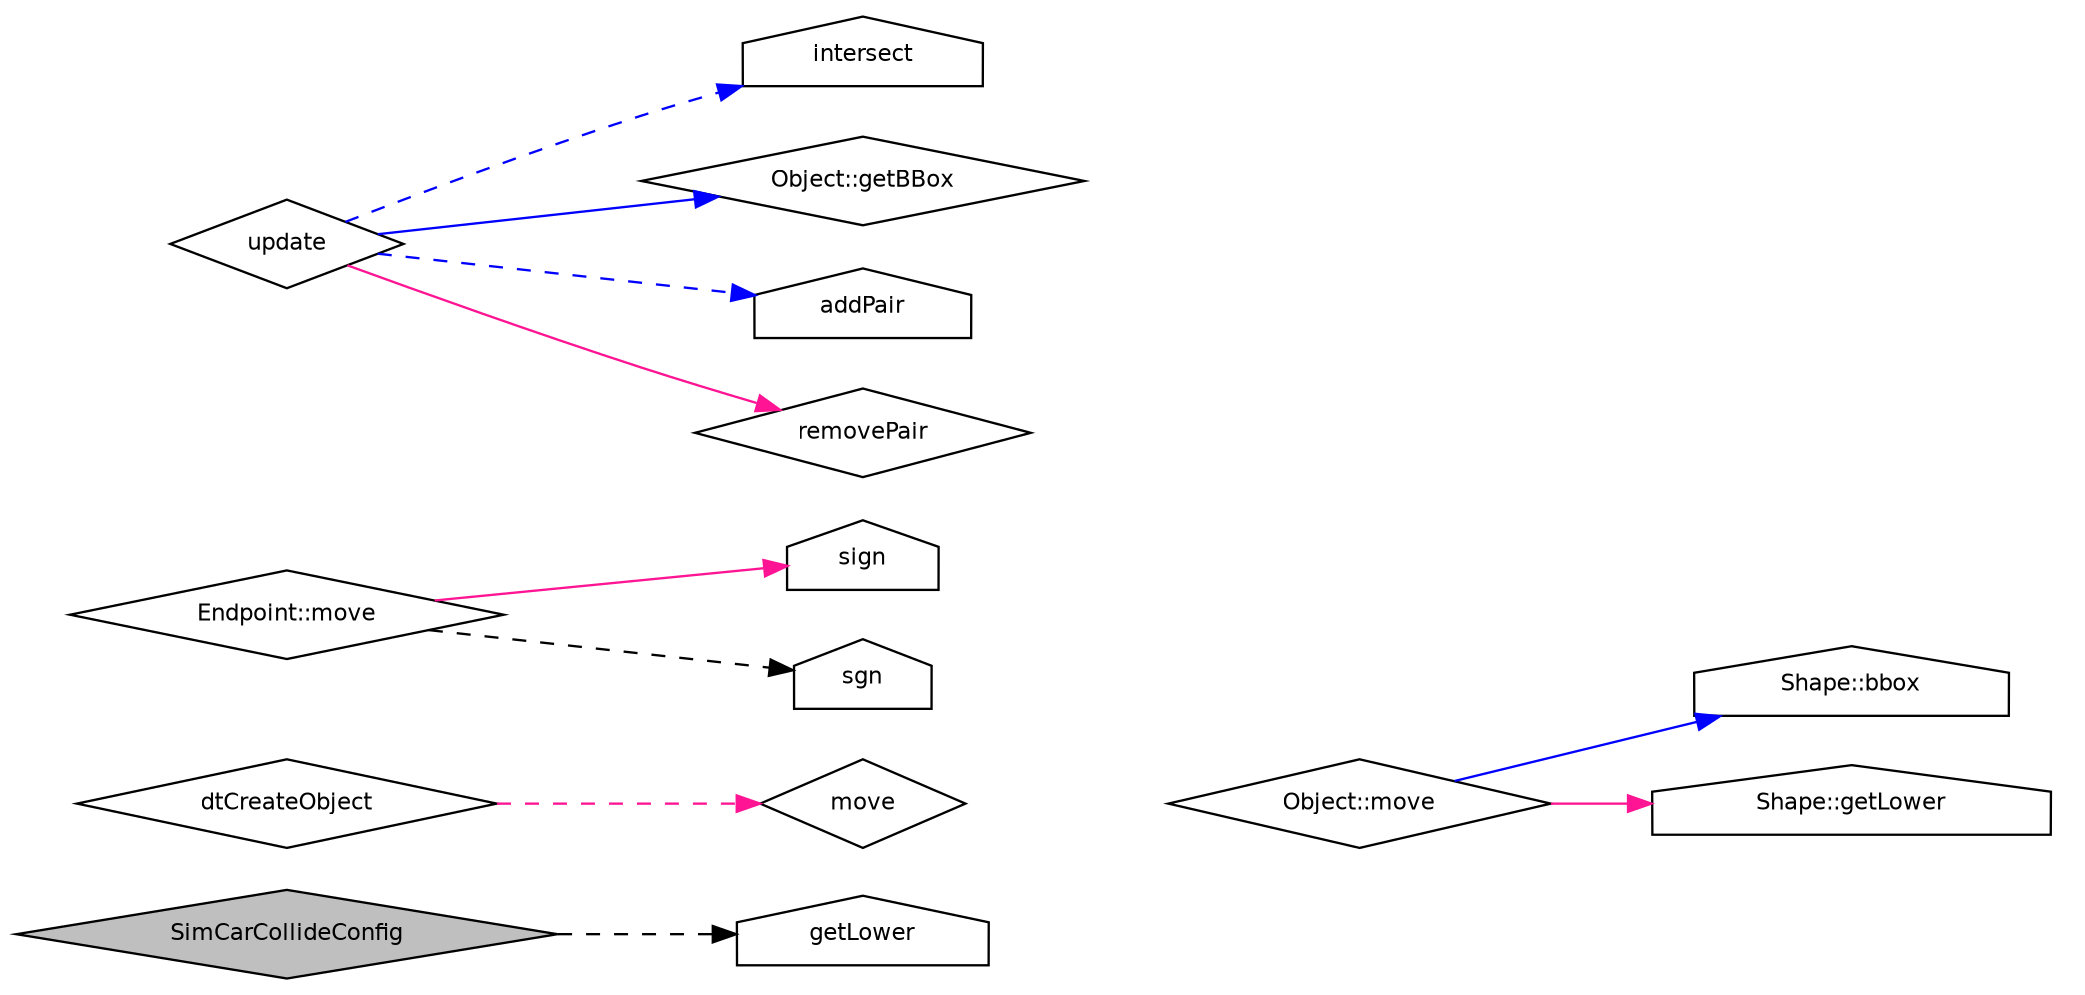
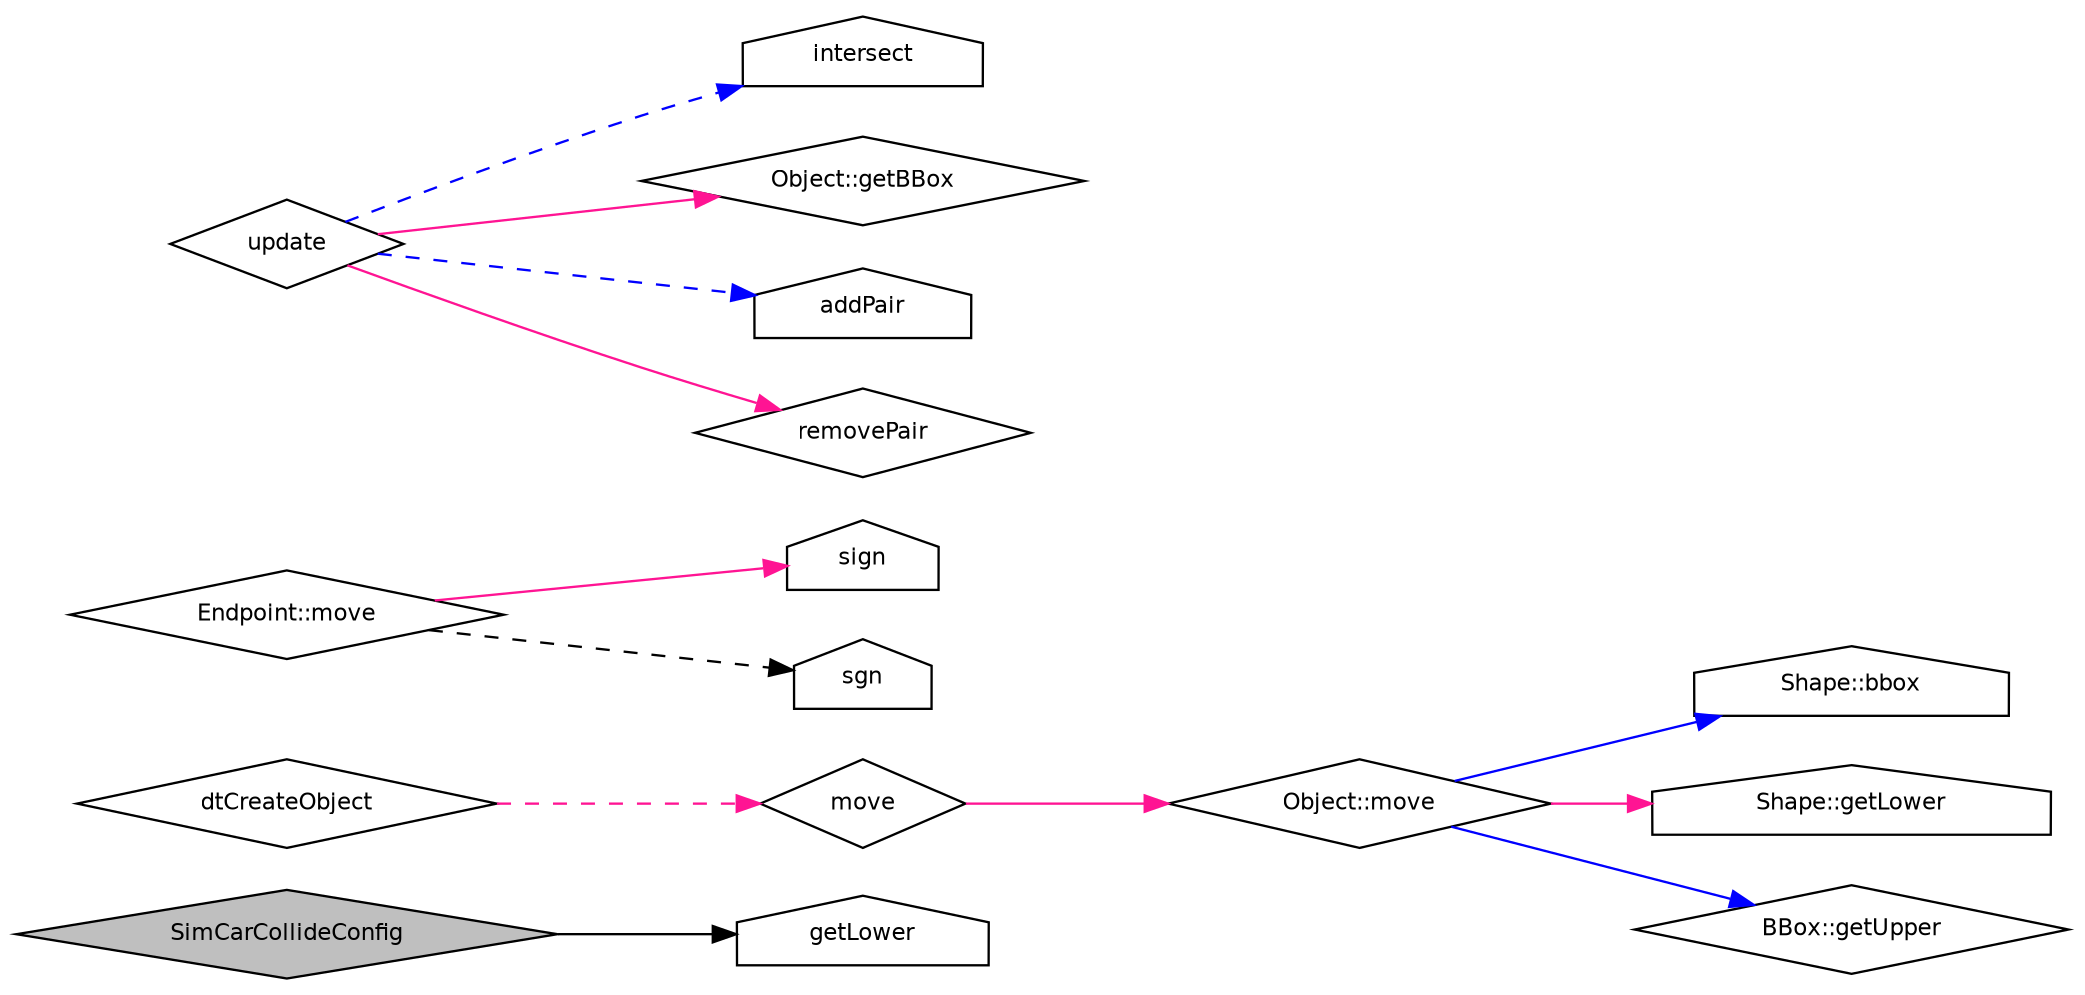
(536, 217) -> (536, 217)
none -> (1055, 804)
none -> (1852, 930)
(635, 934) -> (635, 934)
